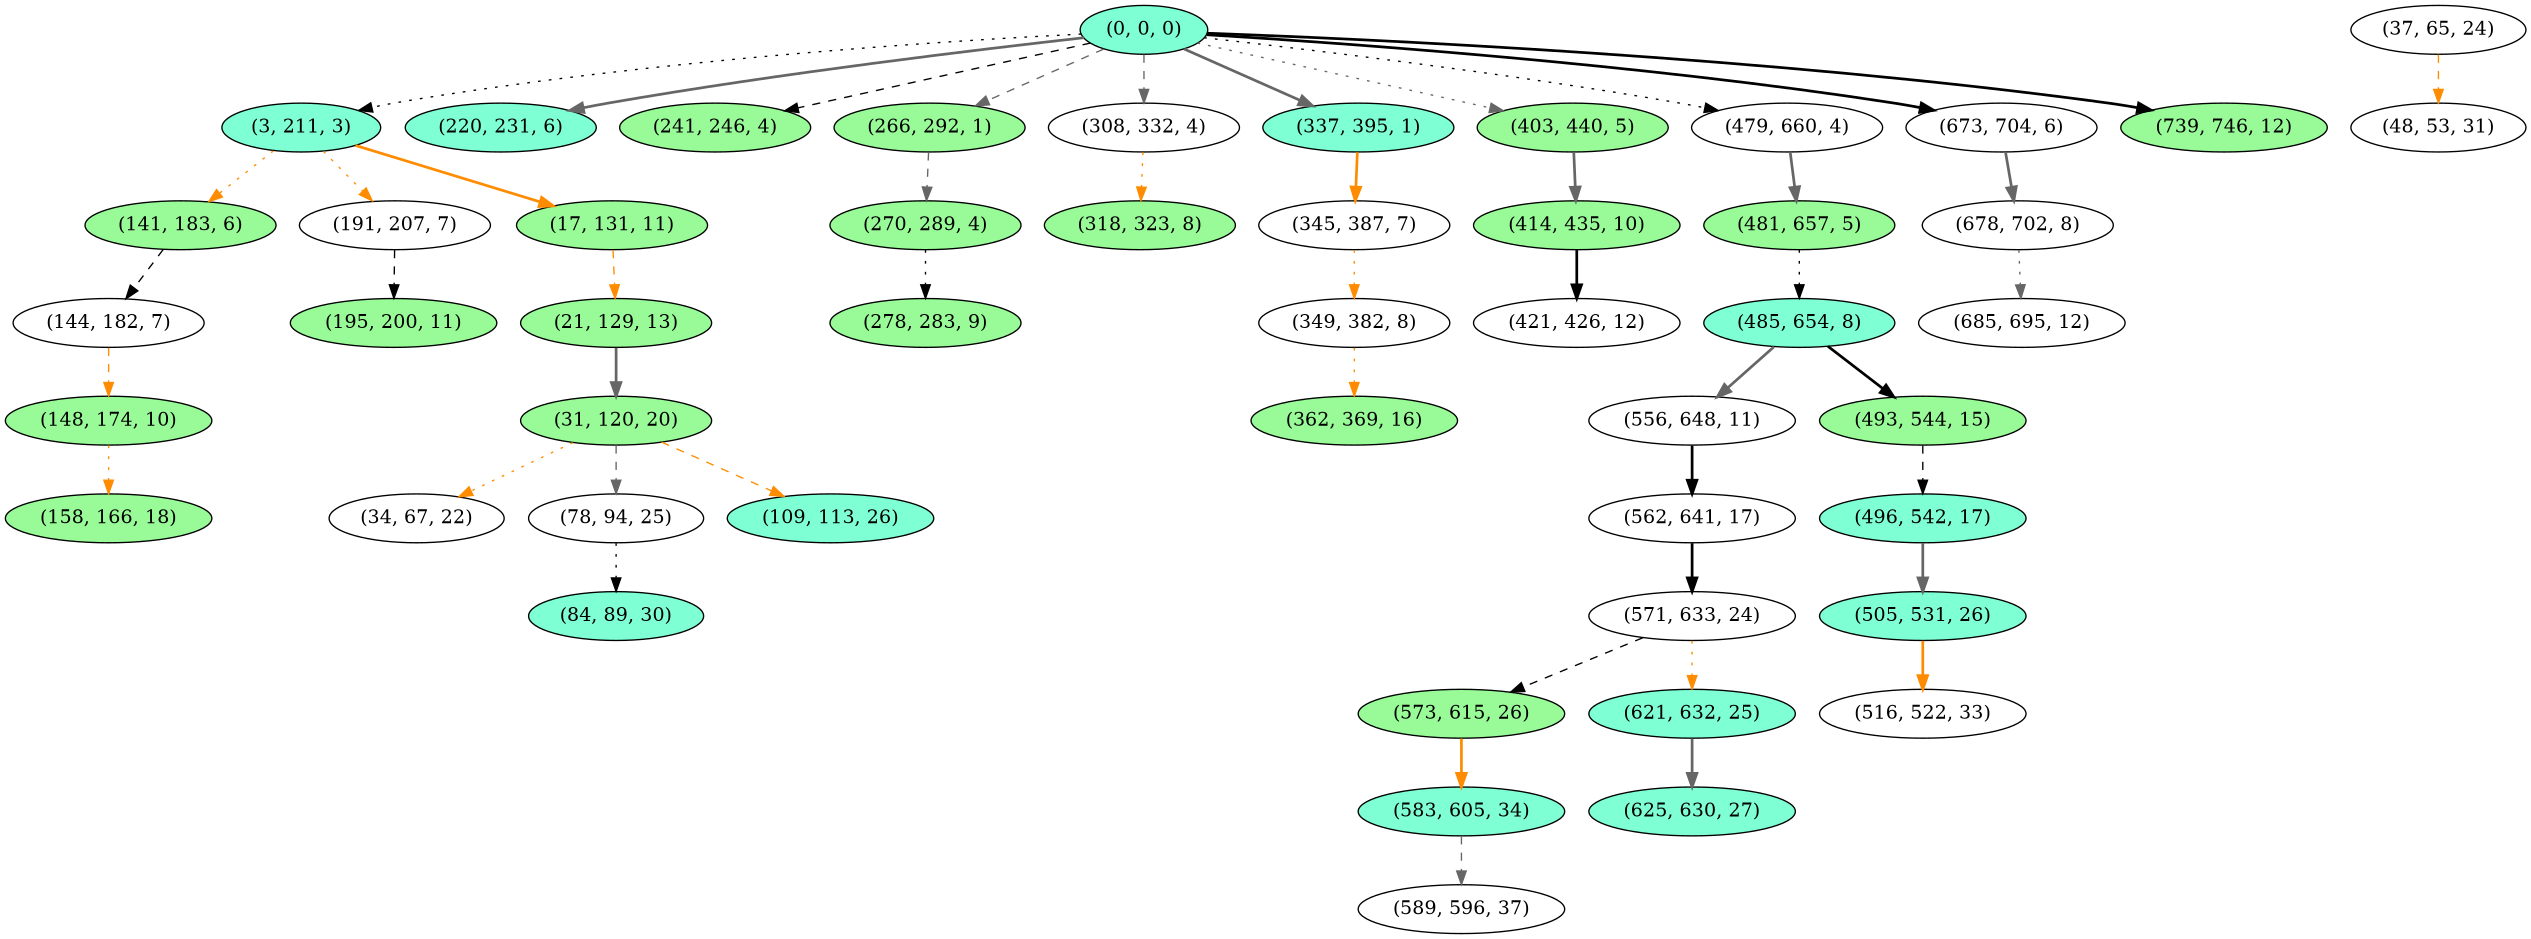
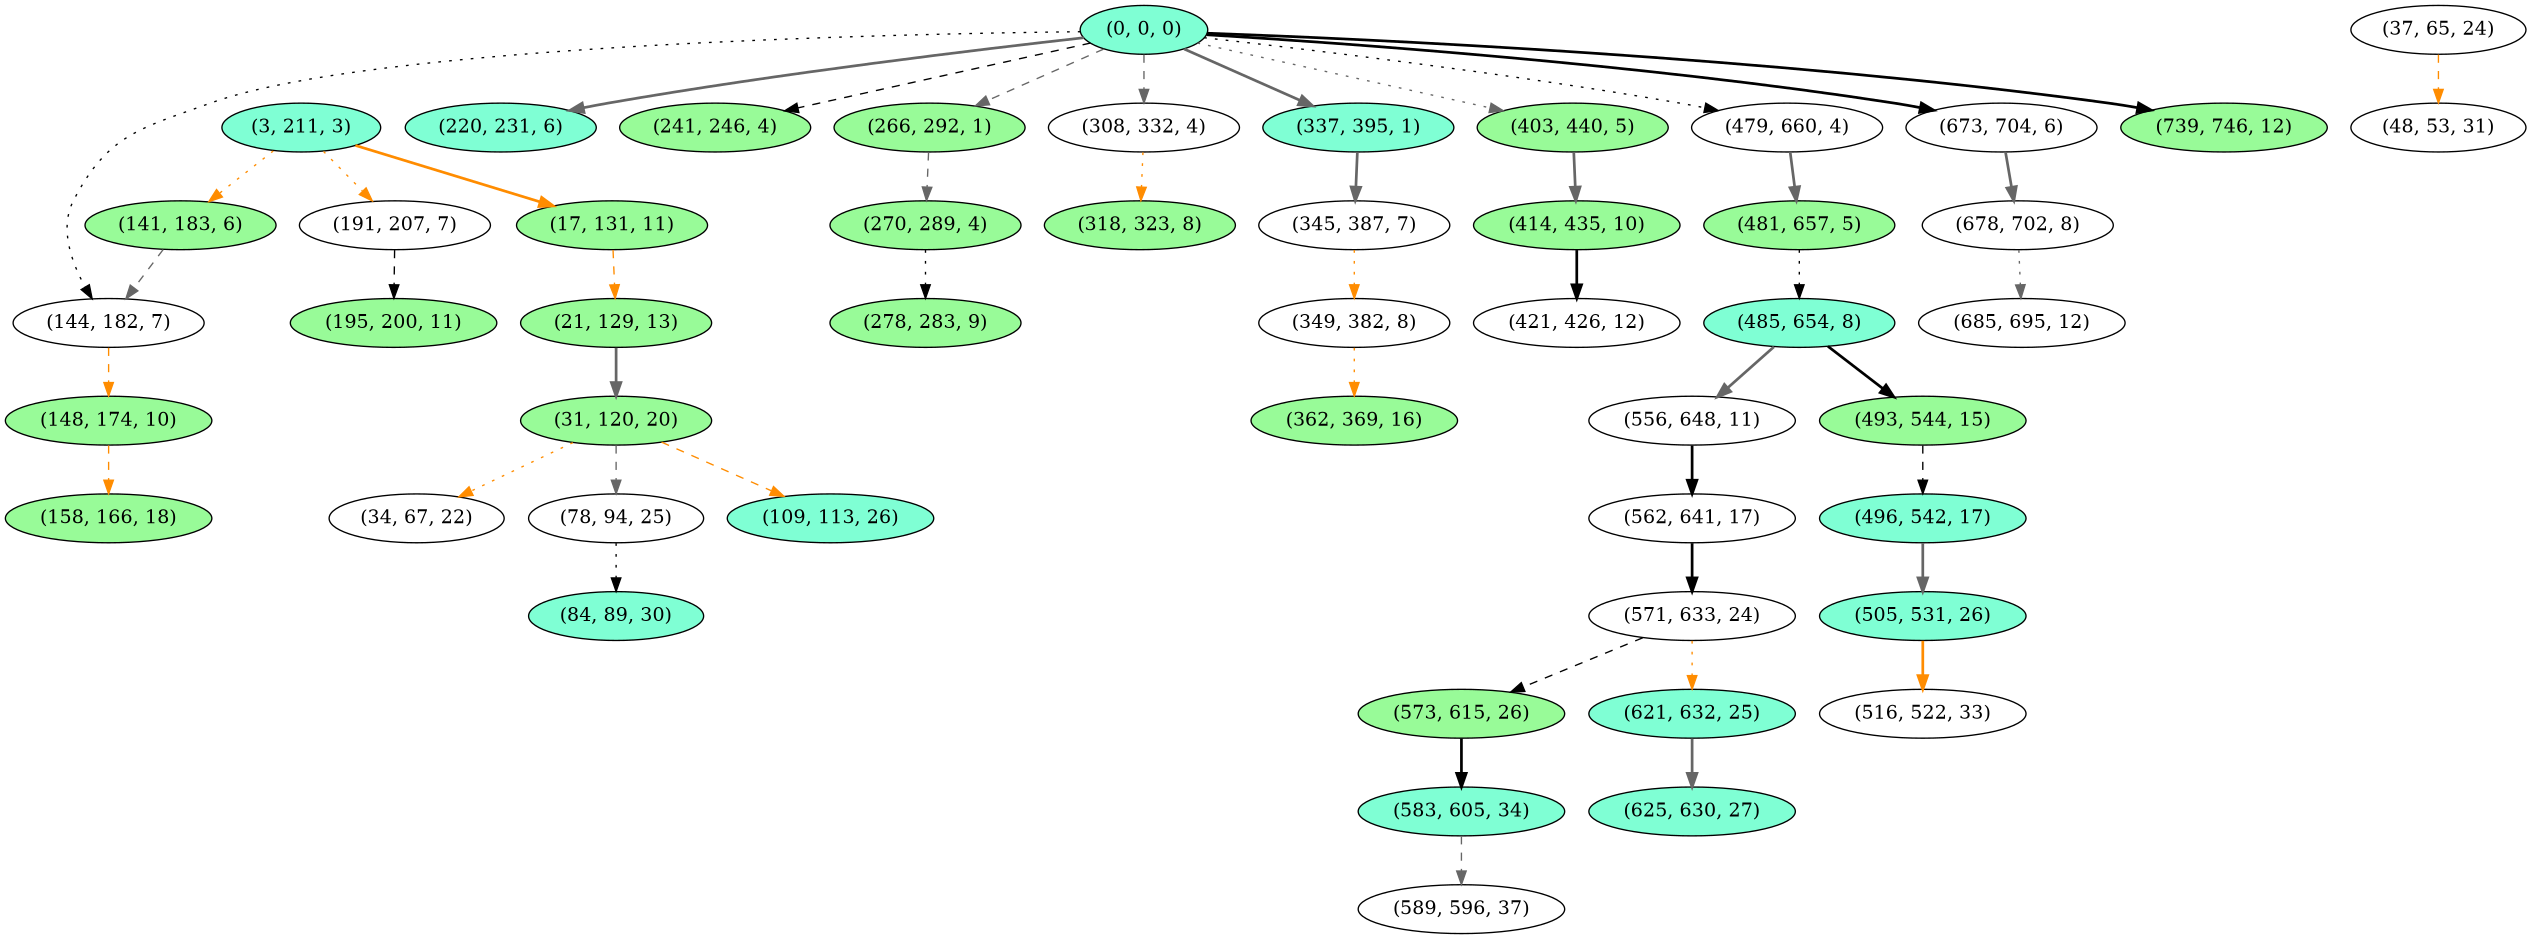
(726, 60) -> (511, 55)
(1357, 170) -> (1357, 170)
(149, 269) -> (149, 269)
(109, 463) -> (109, 463)
(1461, 756) -> (1461, 756)
